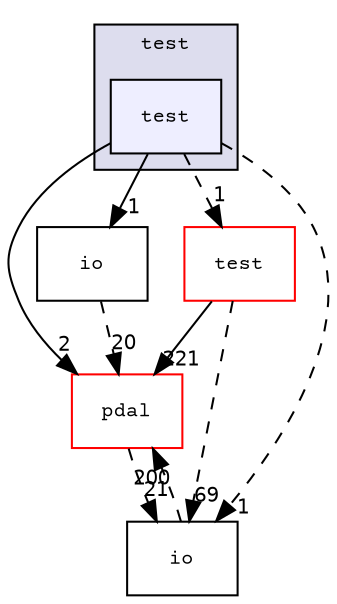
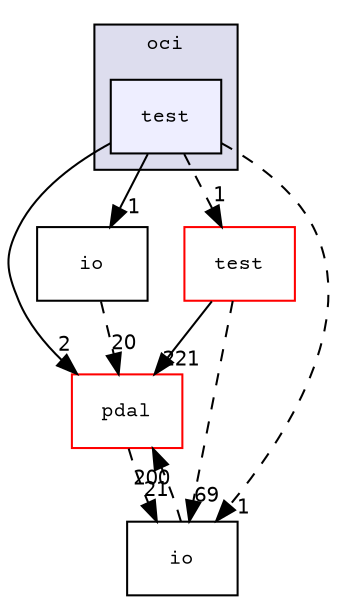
(166, 44) -> (166, 44)
